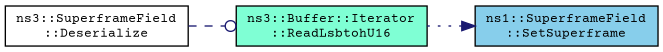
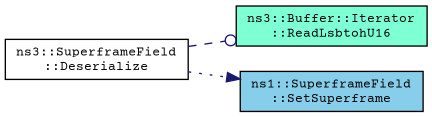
(444, 26) -> (208, 75)
